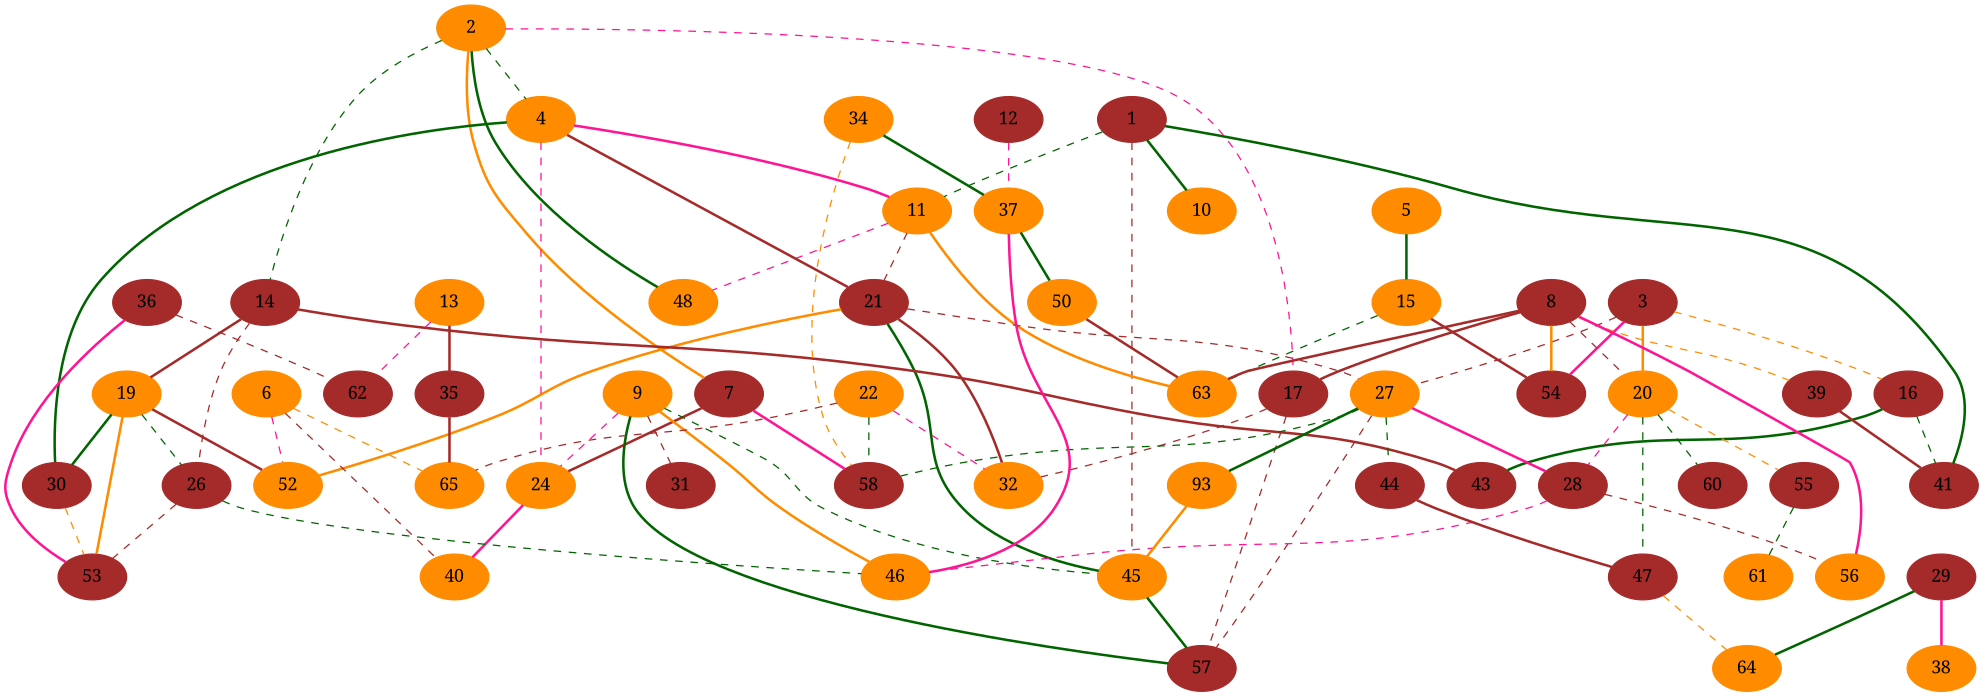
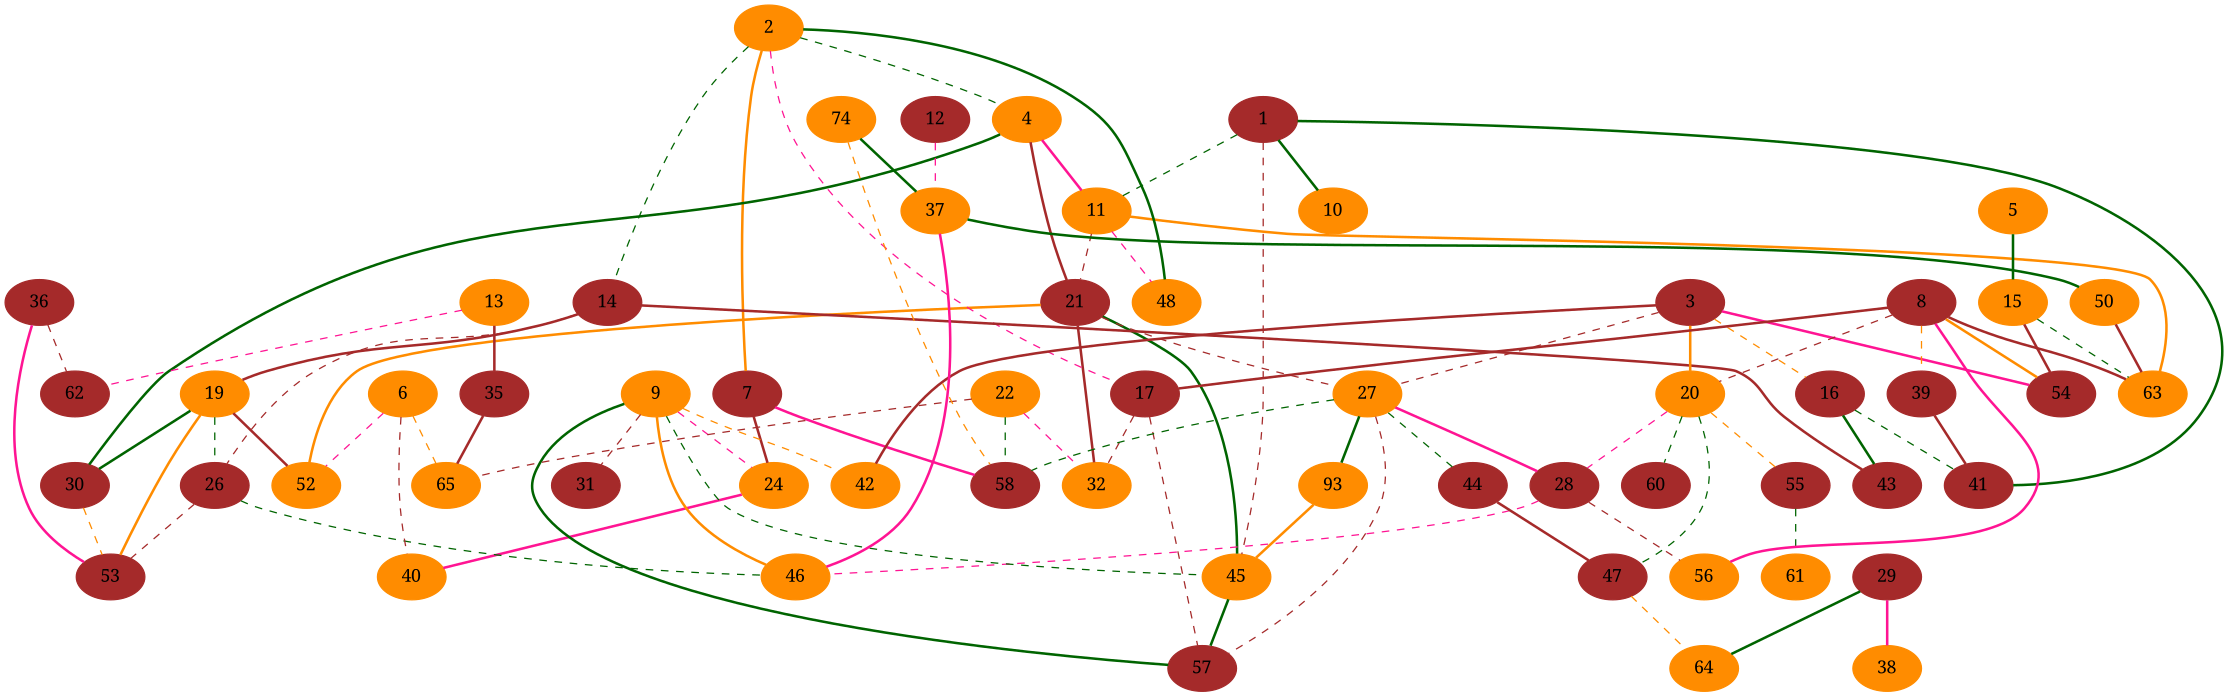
(859, 119) -> (841, 119)
(541, 302) -> none
none -> (865, 485)
